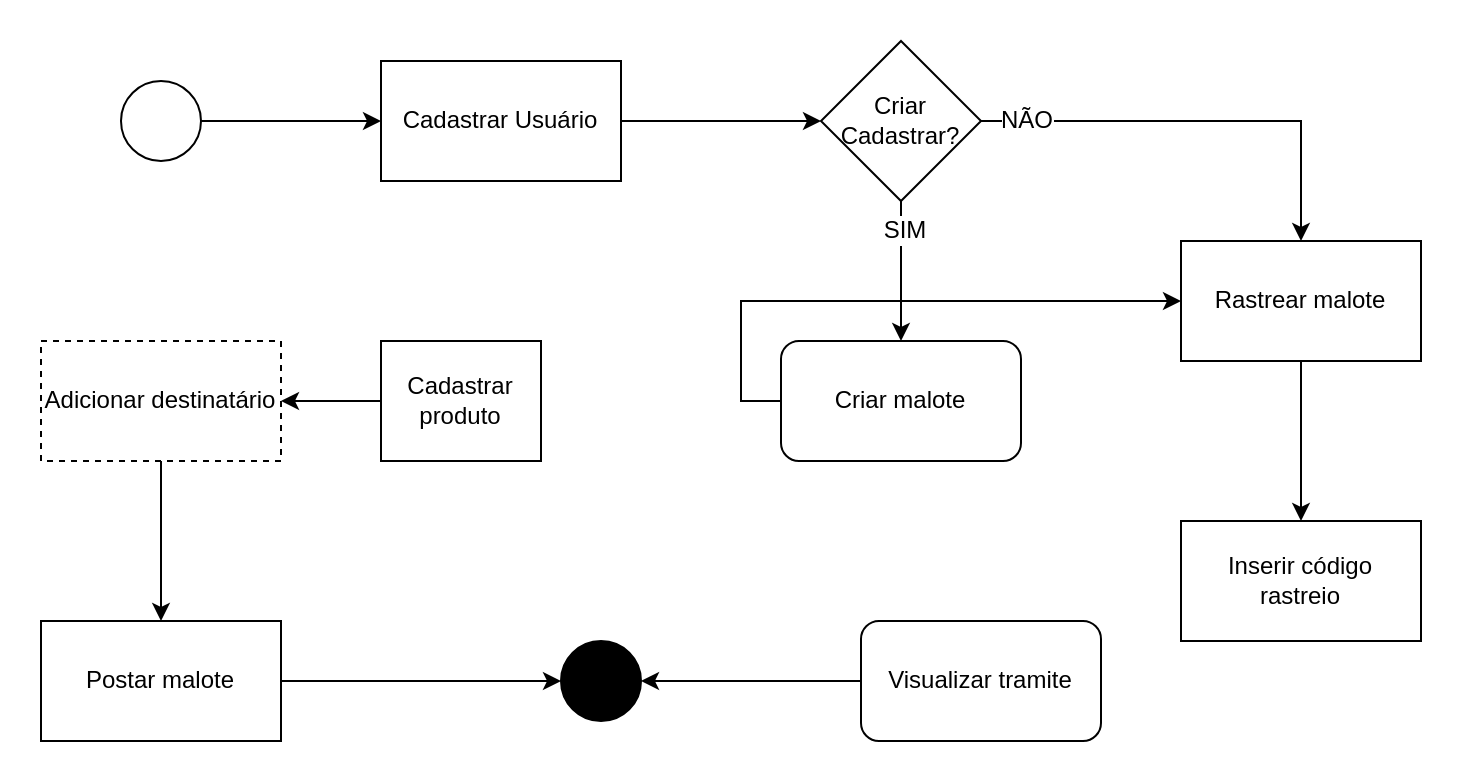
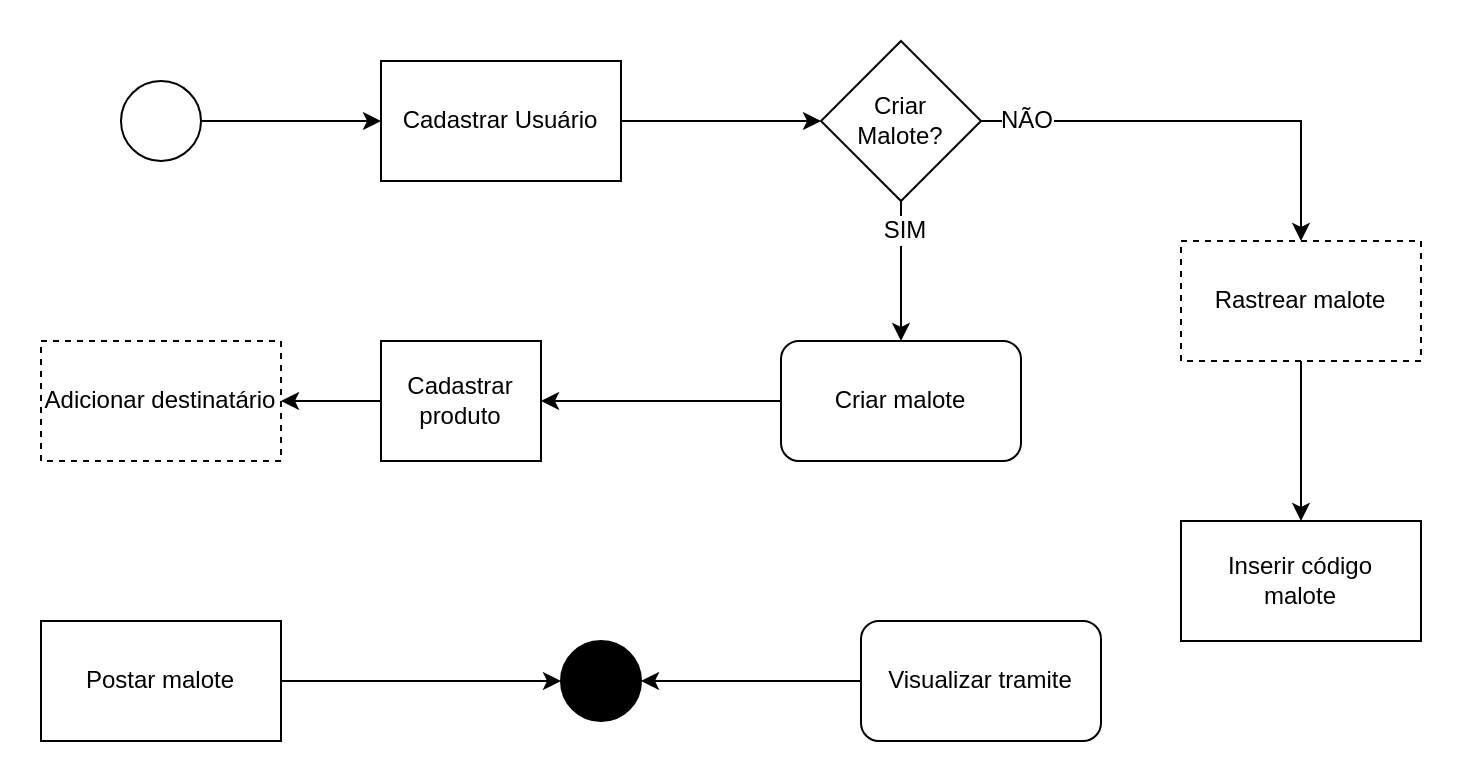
(901, 121) -> (901, 121)
(905, 301) -> (649, 401)
(1301, 301) -> (1301, 301)
(161, 534) -> none
(1301, 581) -> (1301, 581)
